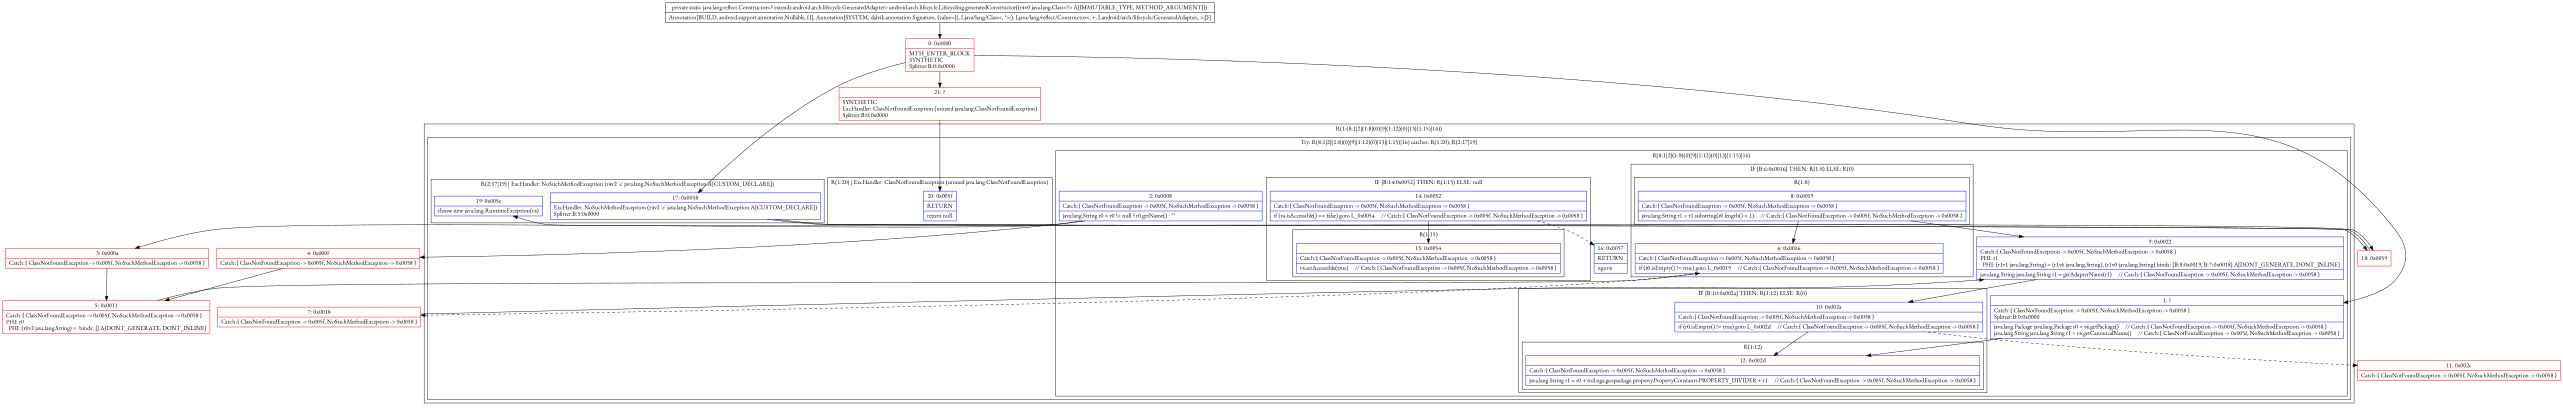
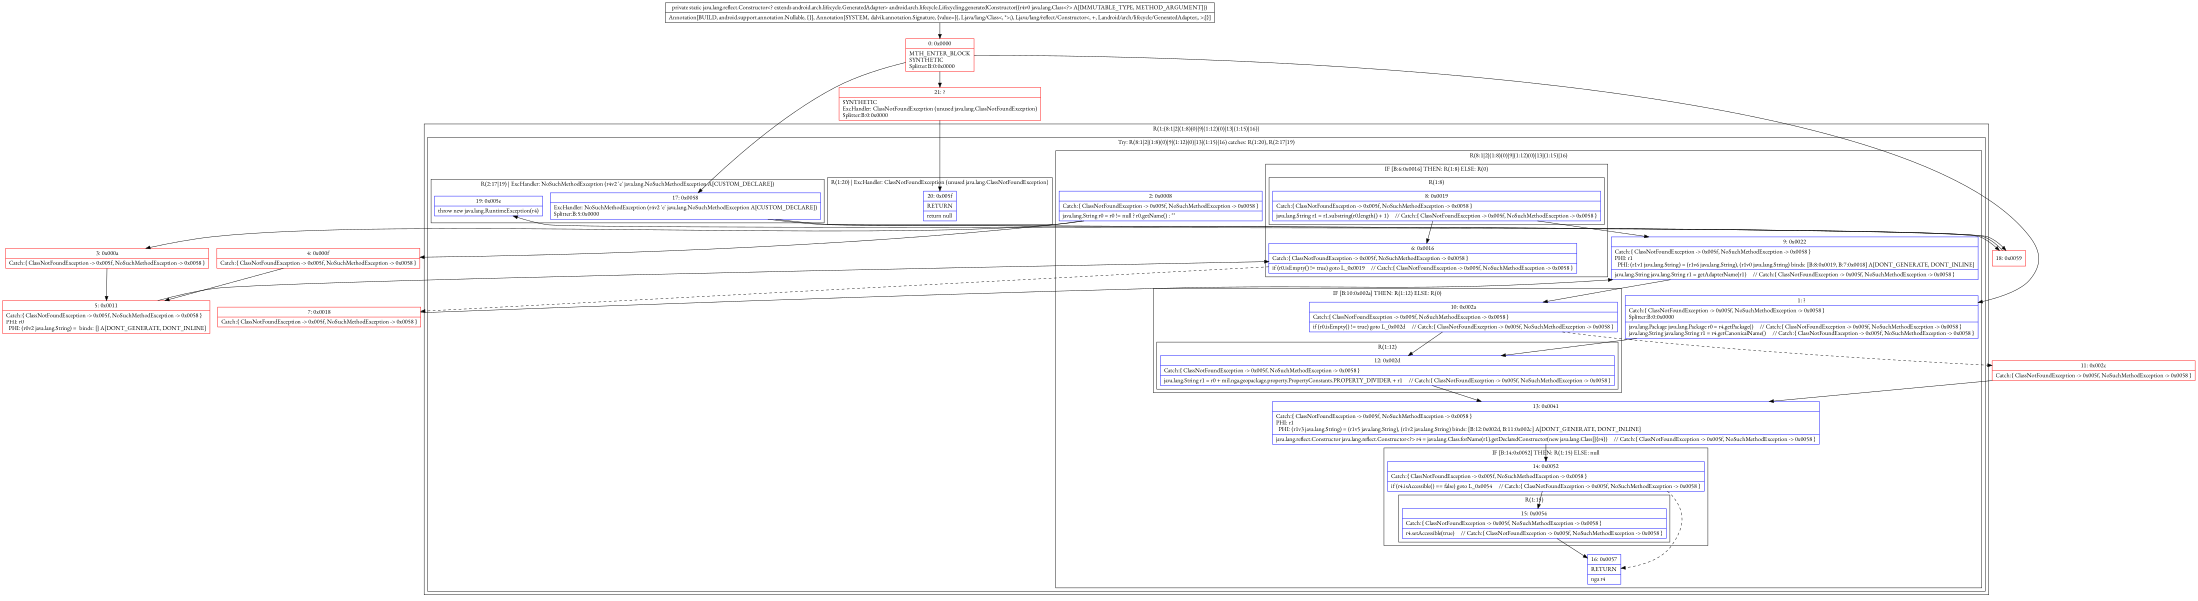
none -> (1546, 423)
none -> (1572, 548)
